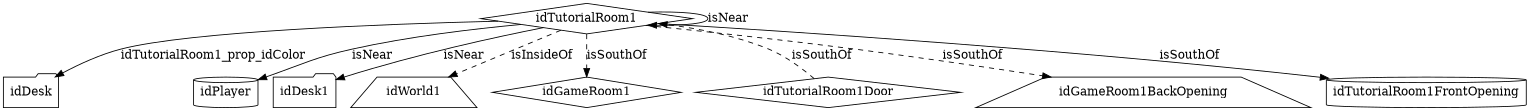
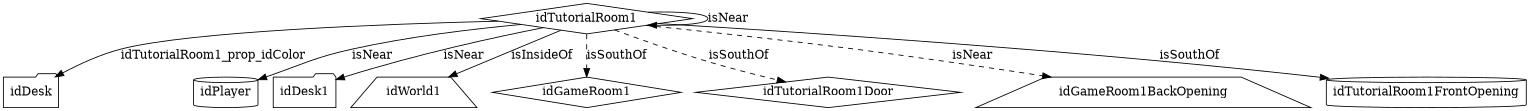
(749, 42) -> (695, 58)
(509, 52) -> (509, 52)
(973, 55) -> (973, 55)
